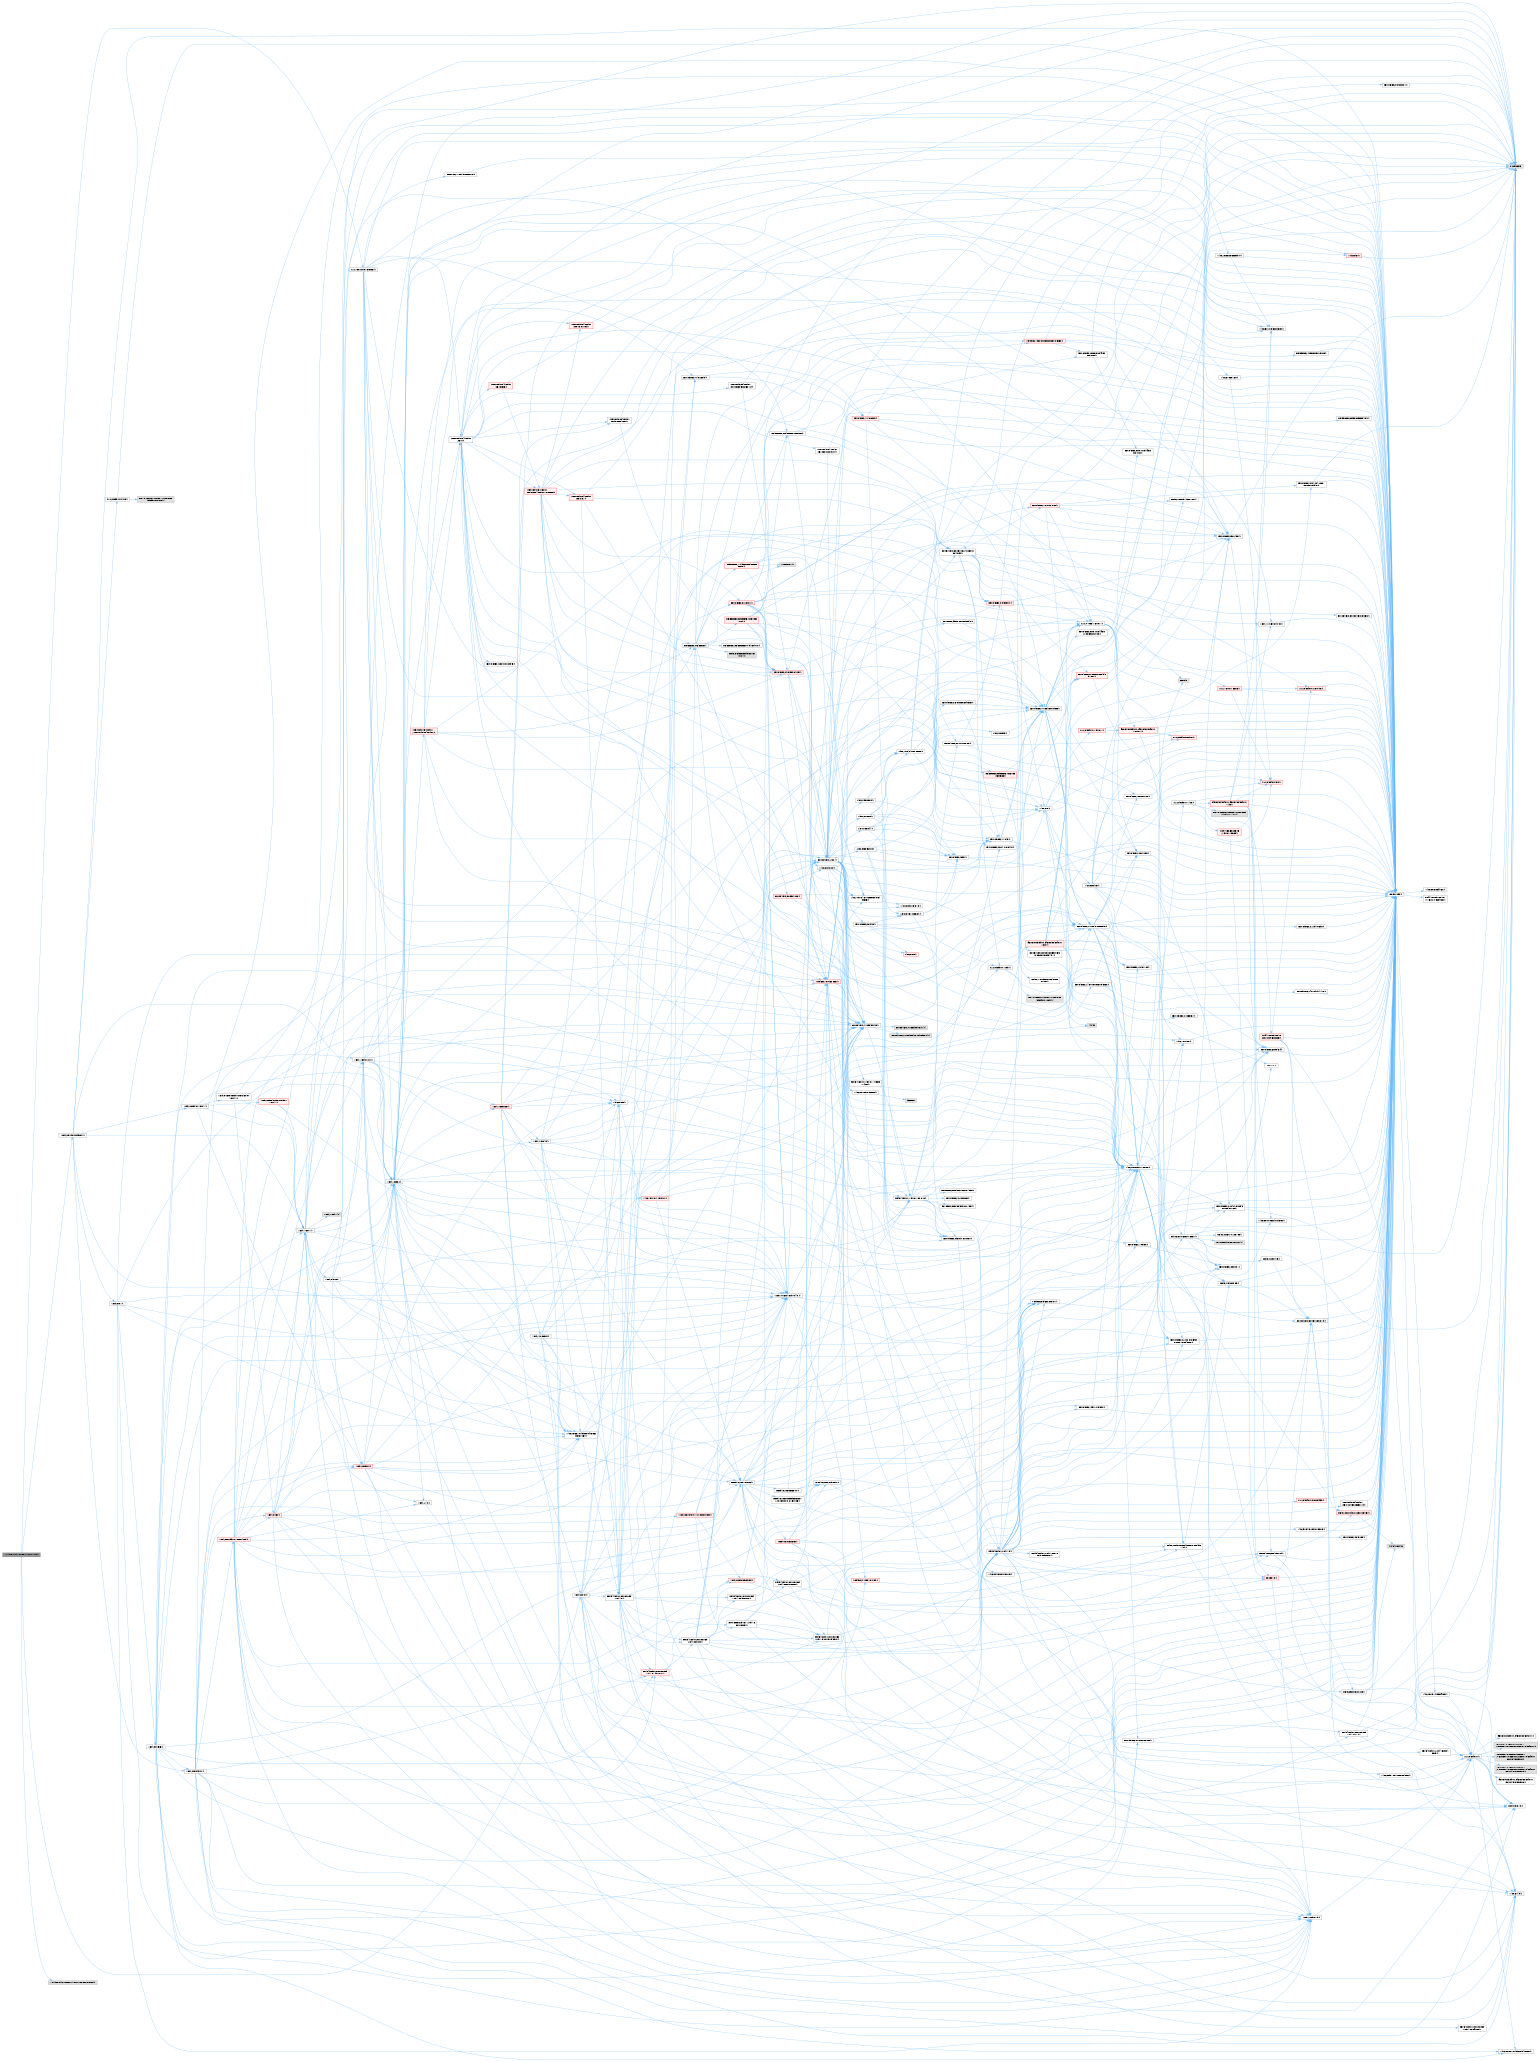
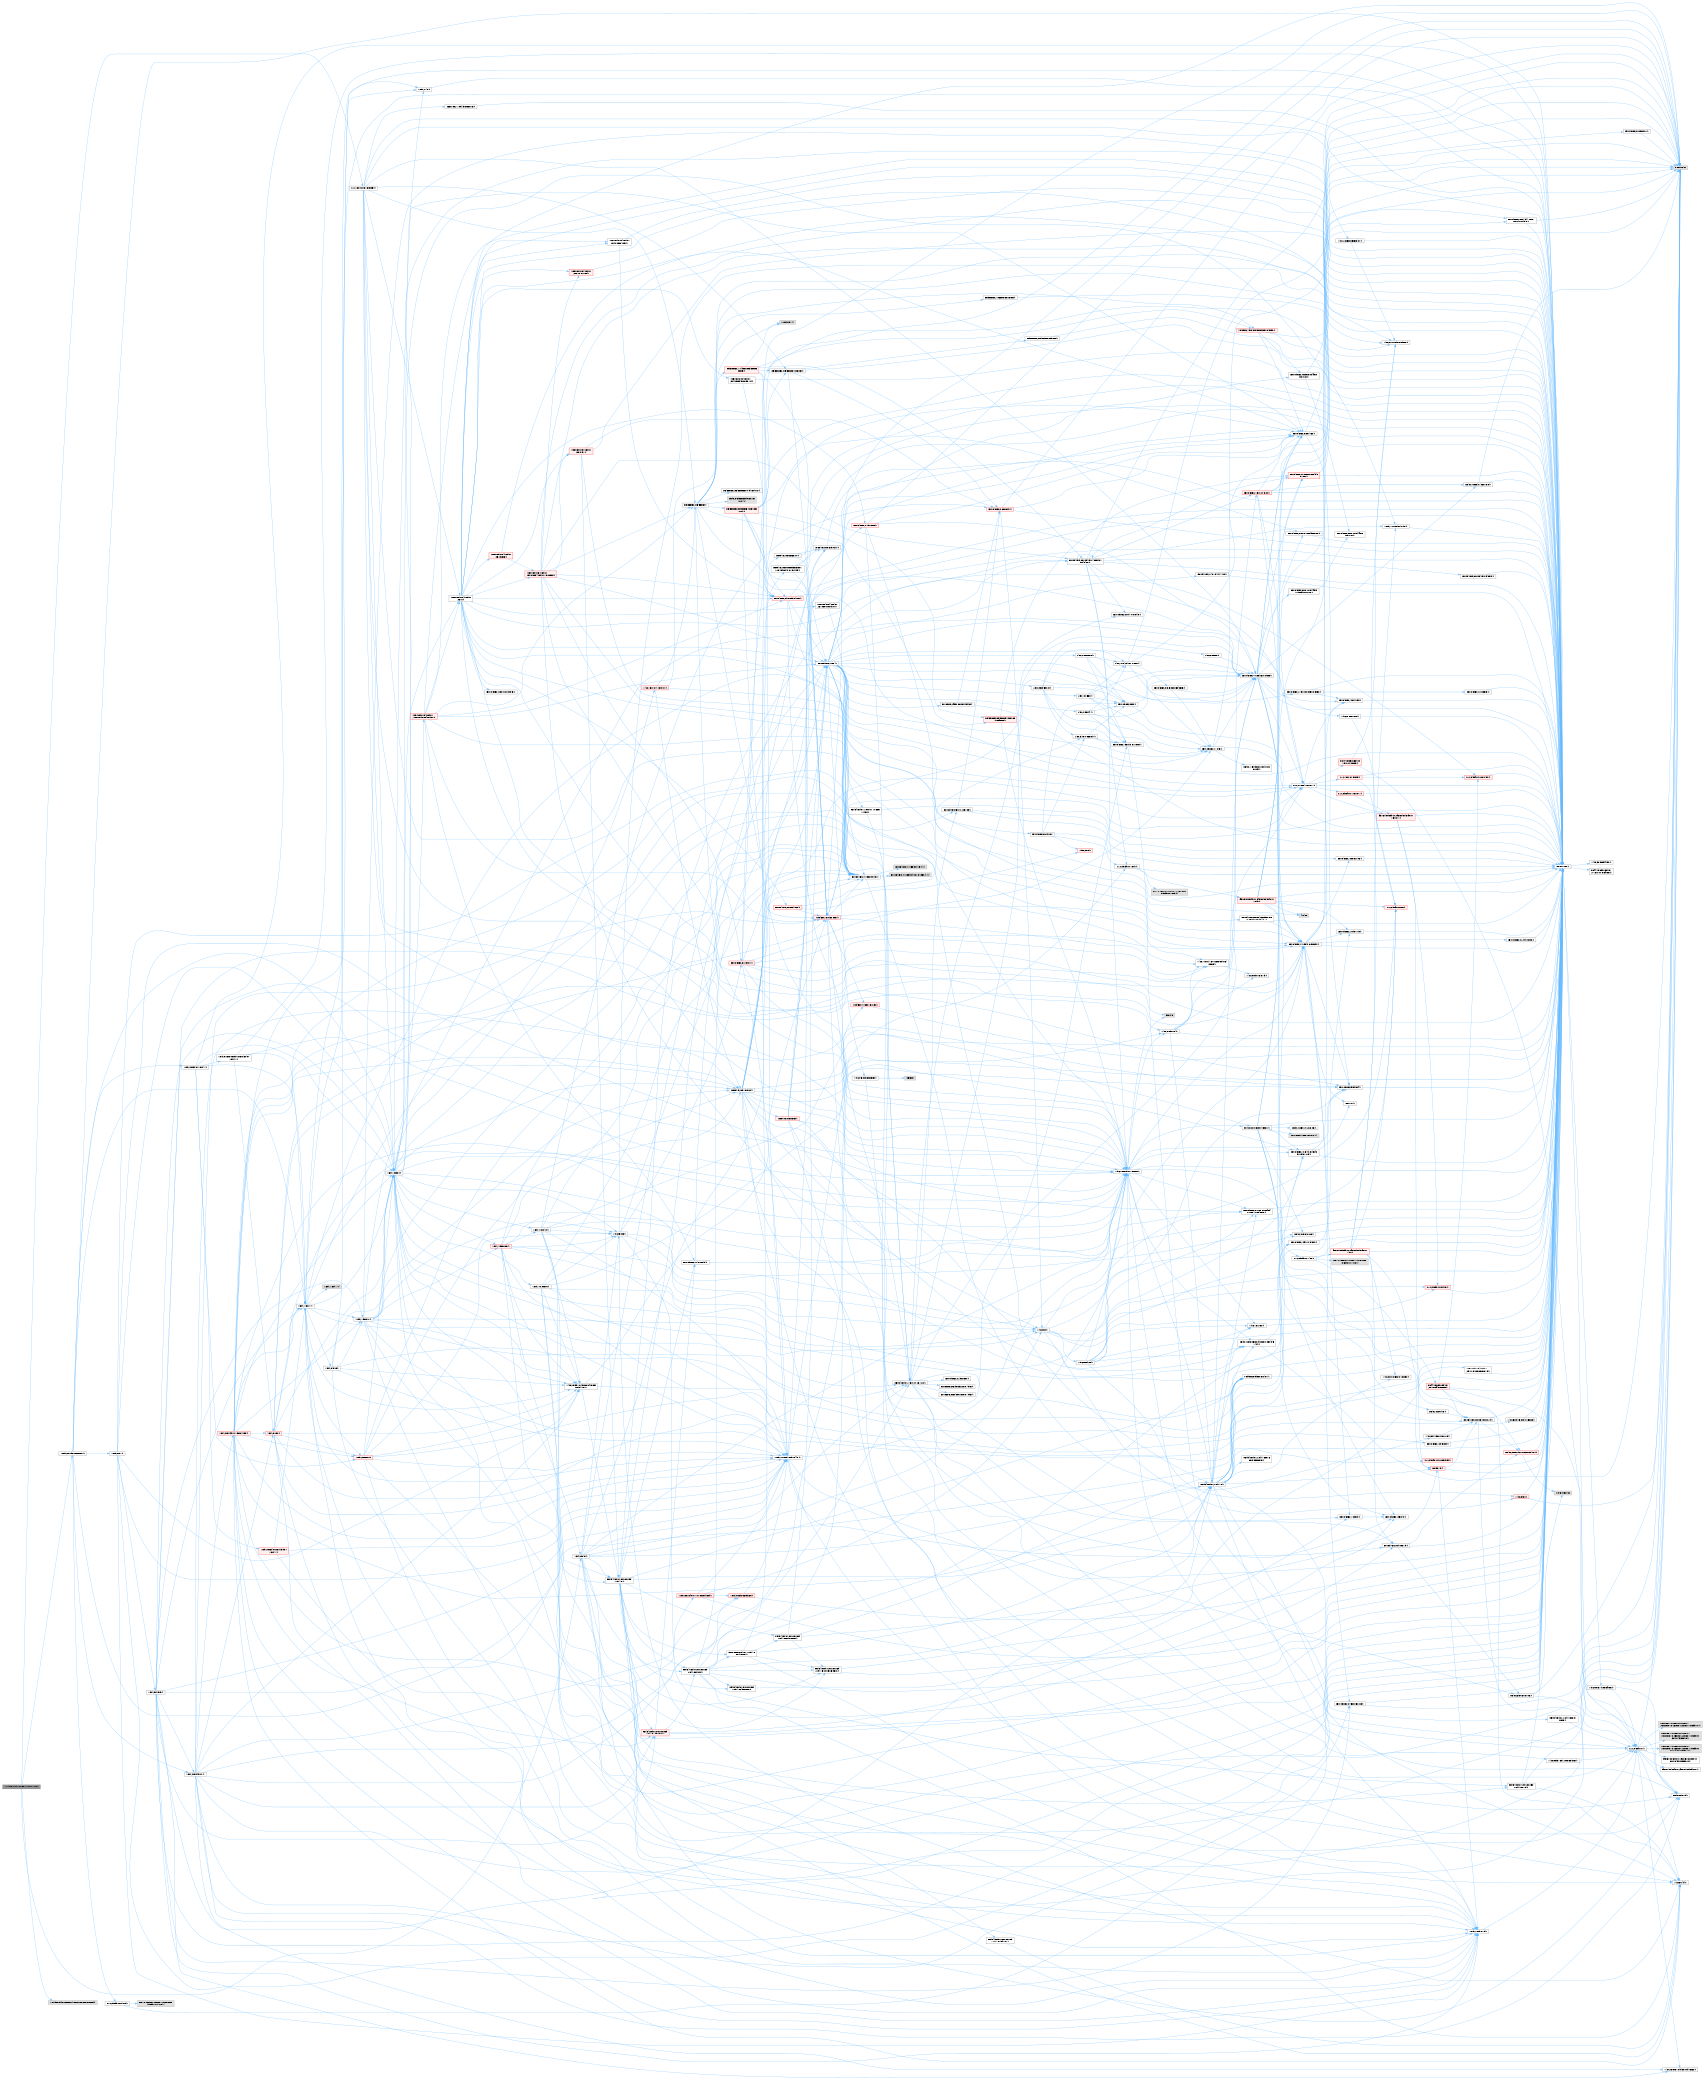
none -> (1304, 534)
(1063, 770) -> (1327, 790)
(363, 1060) -> (363, 1319)
(921, 1107) -> (1137, 1098)
(1273, 1300) -> (1292, 1315)
